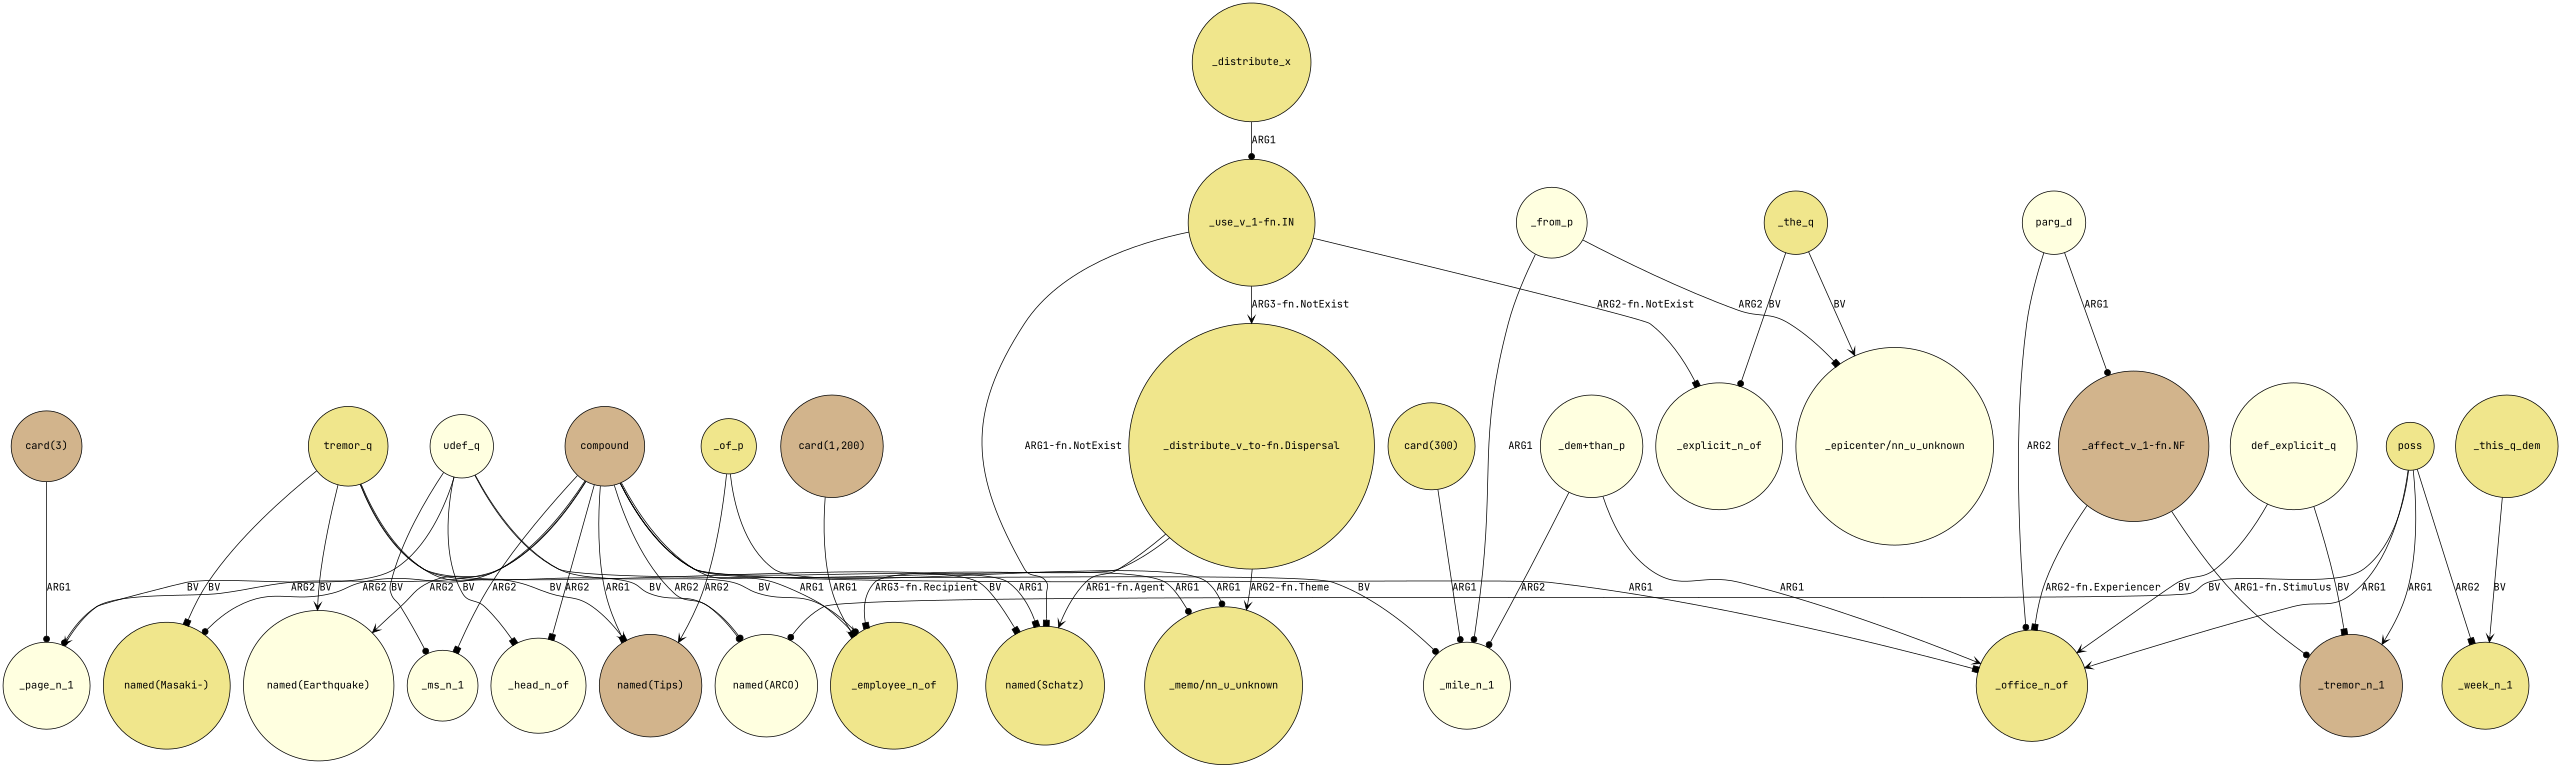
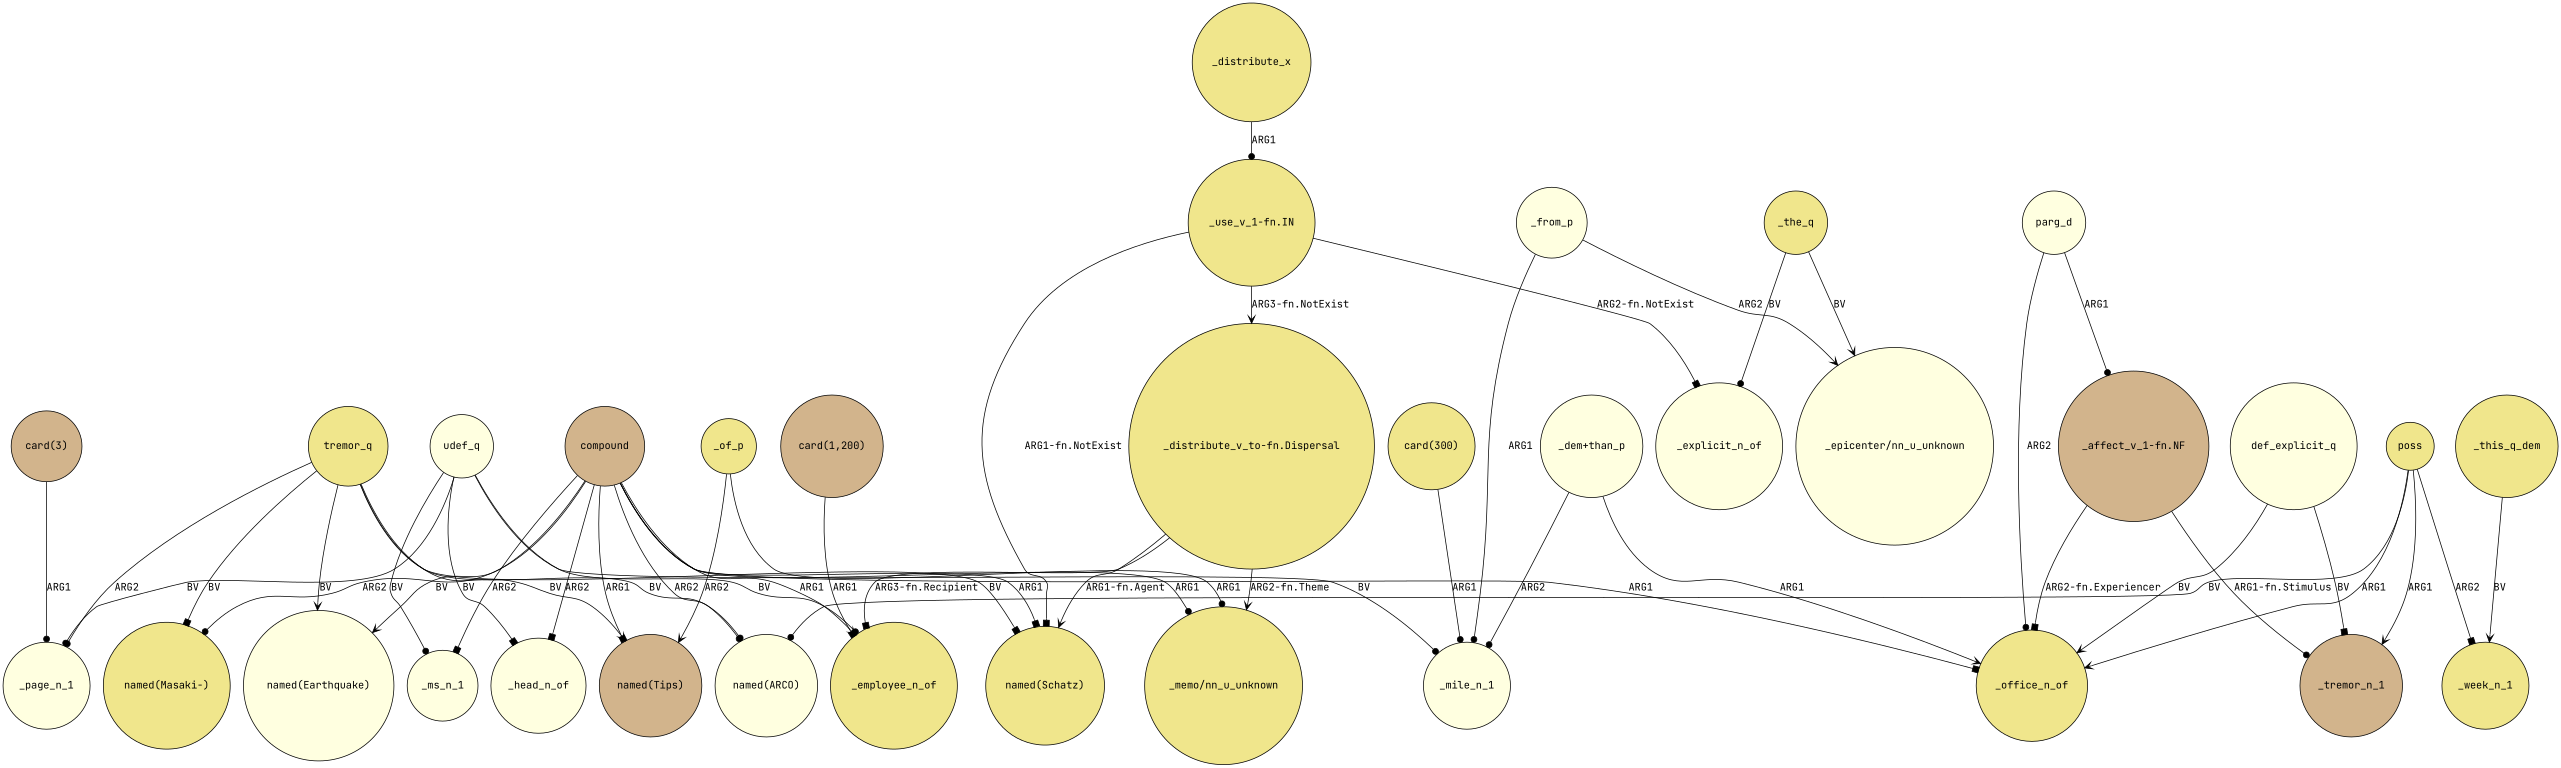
(1710, 299) -> (1710, 299)
(255, 581) -> (278, 582)
(265, 586) -> (177, 535)
(442, 588) -> (442, 588)
